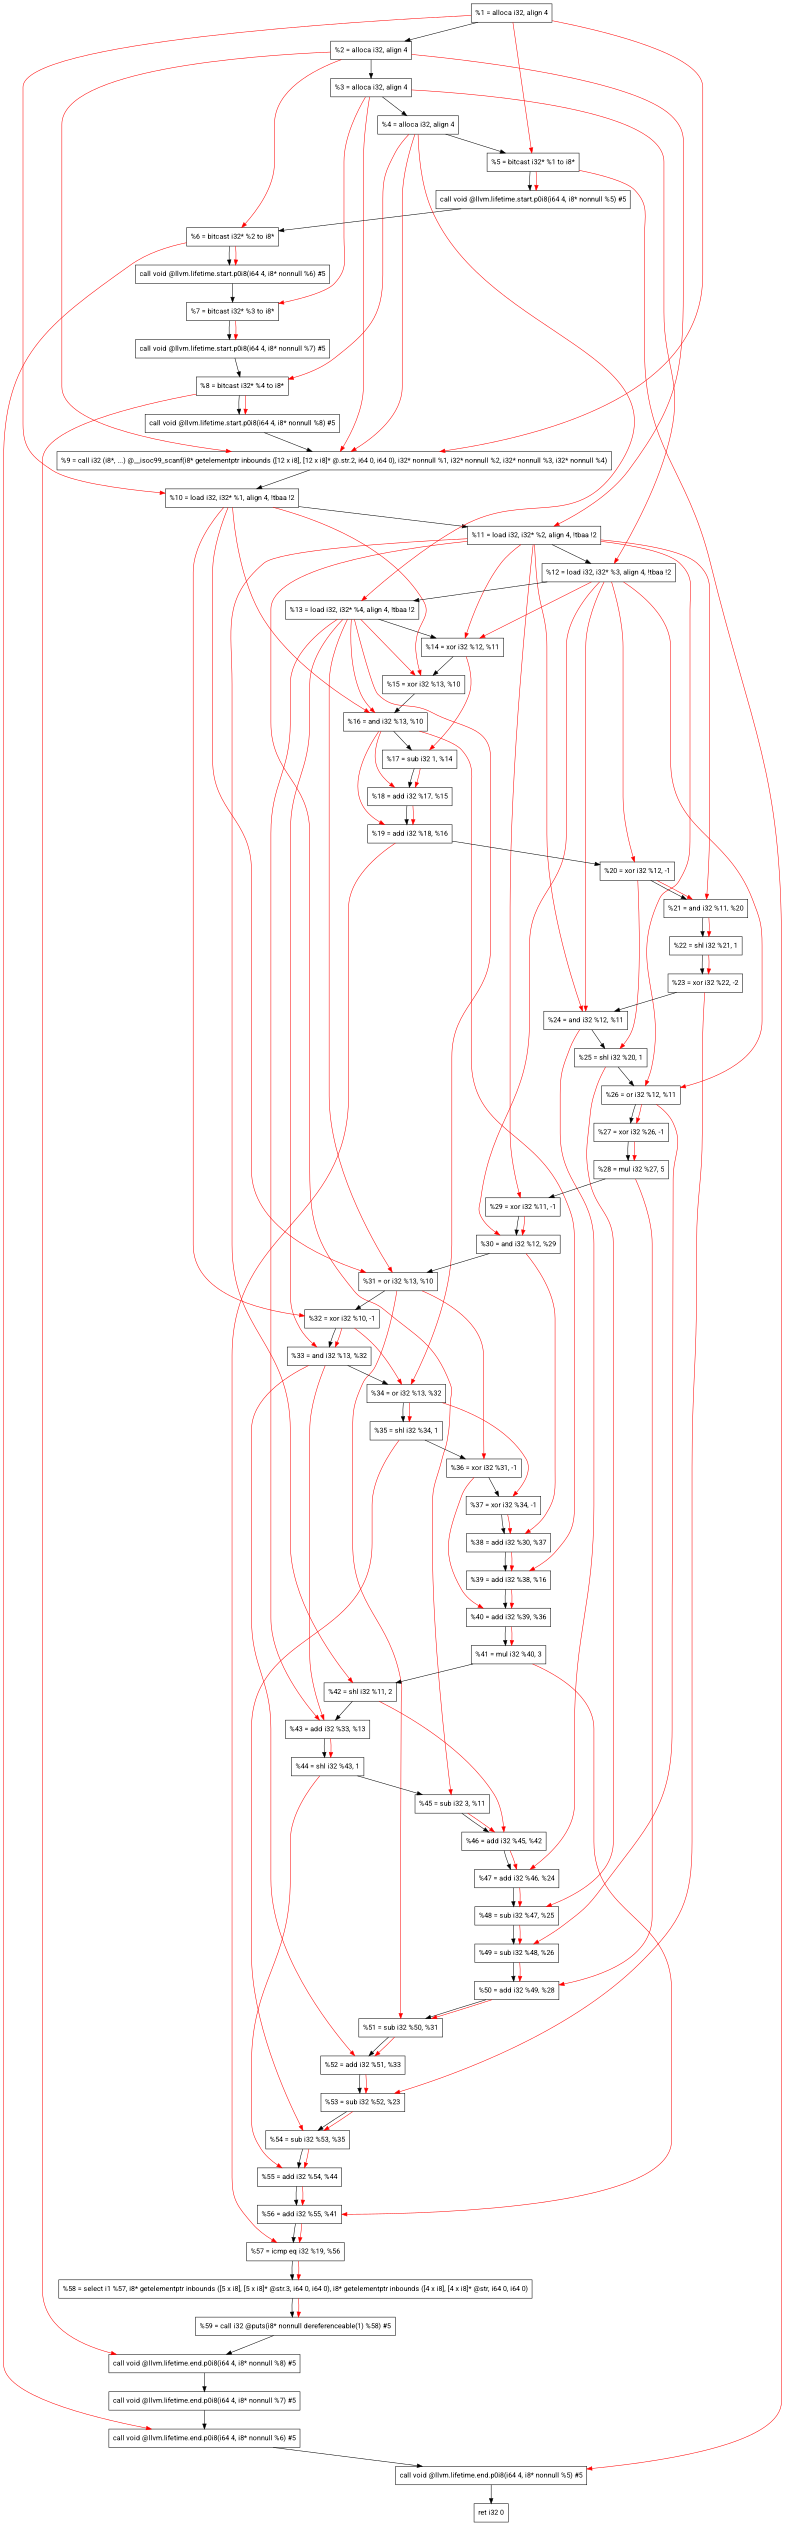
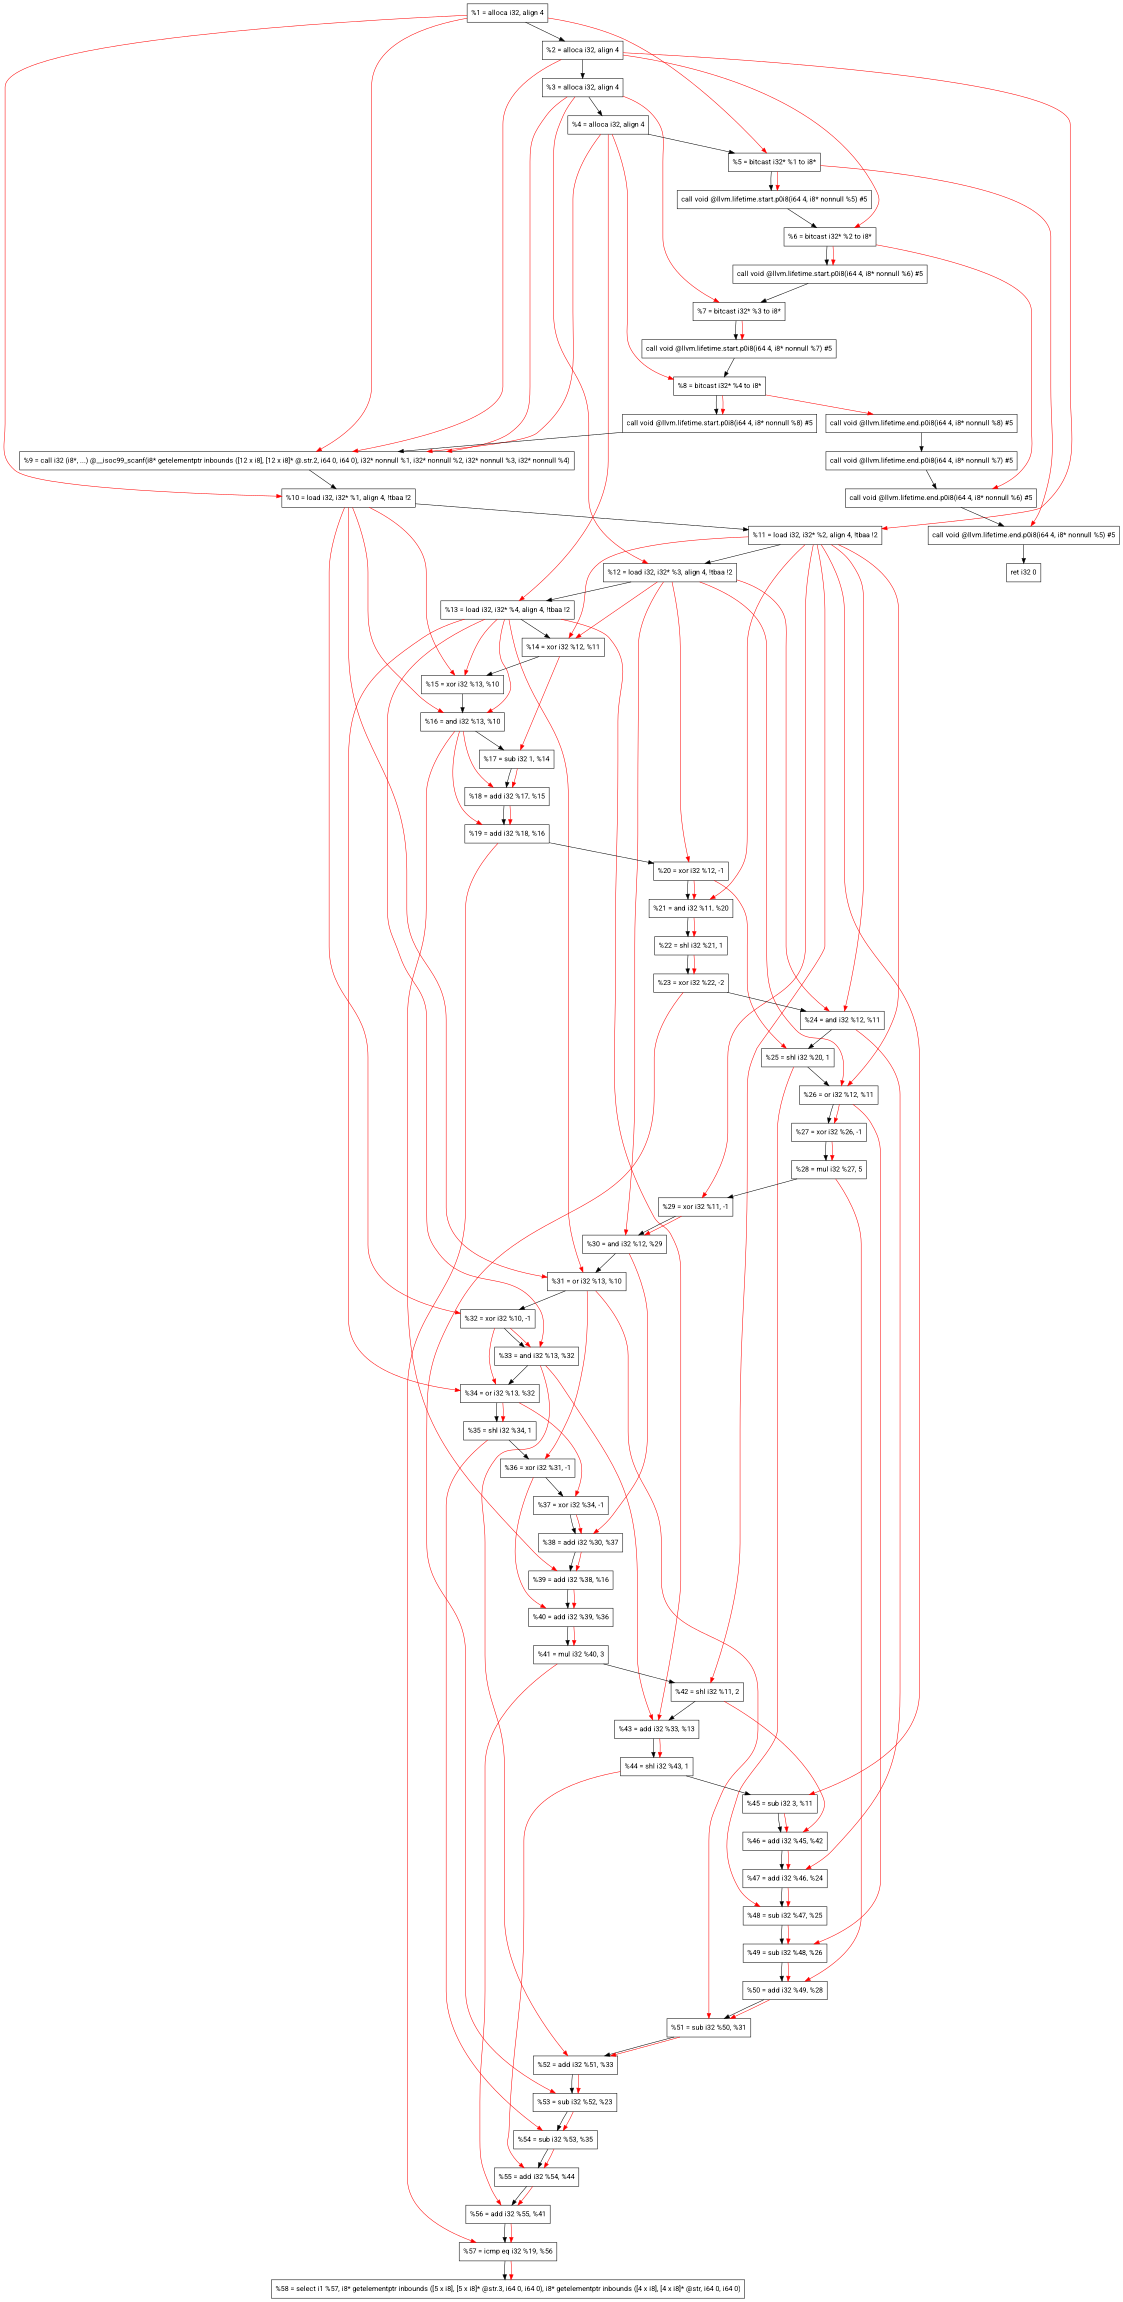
(295, 2326) -> none
